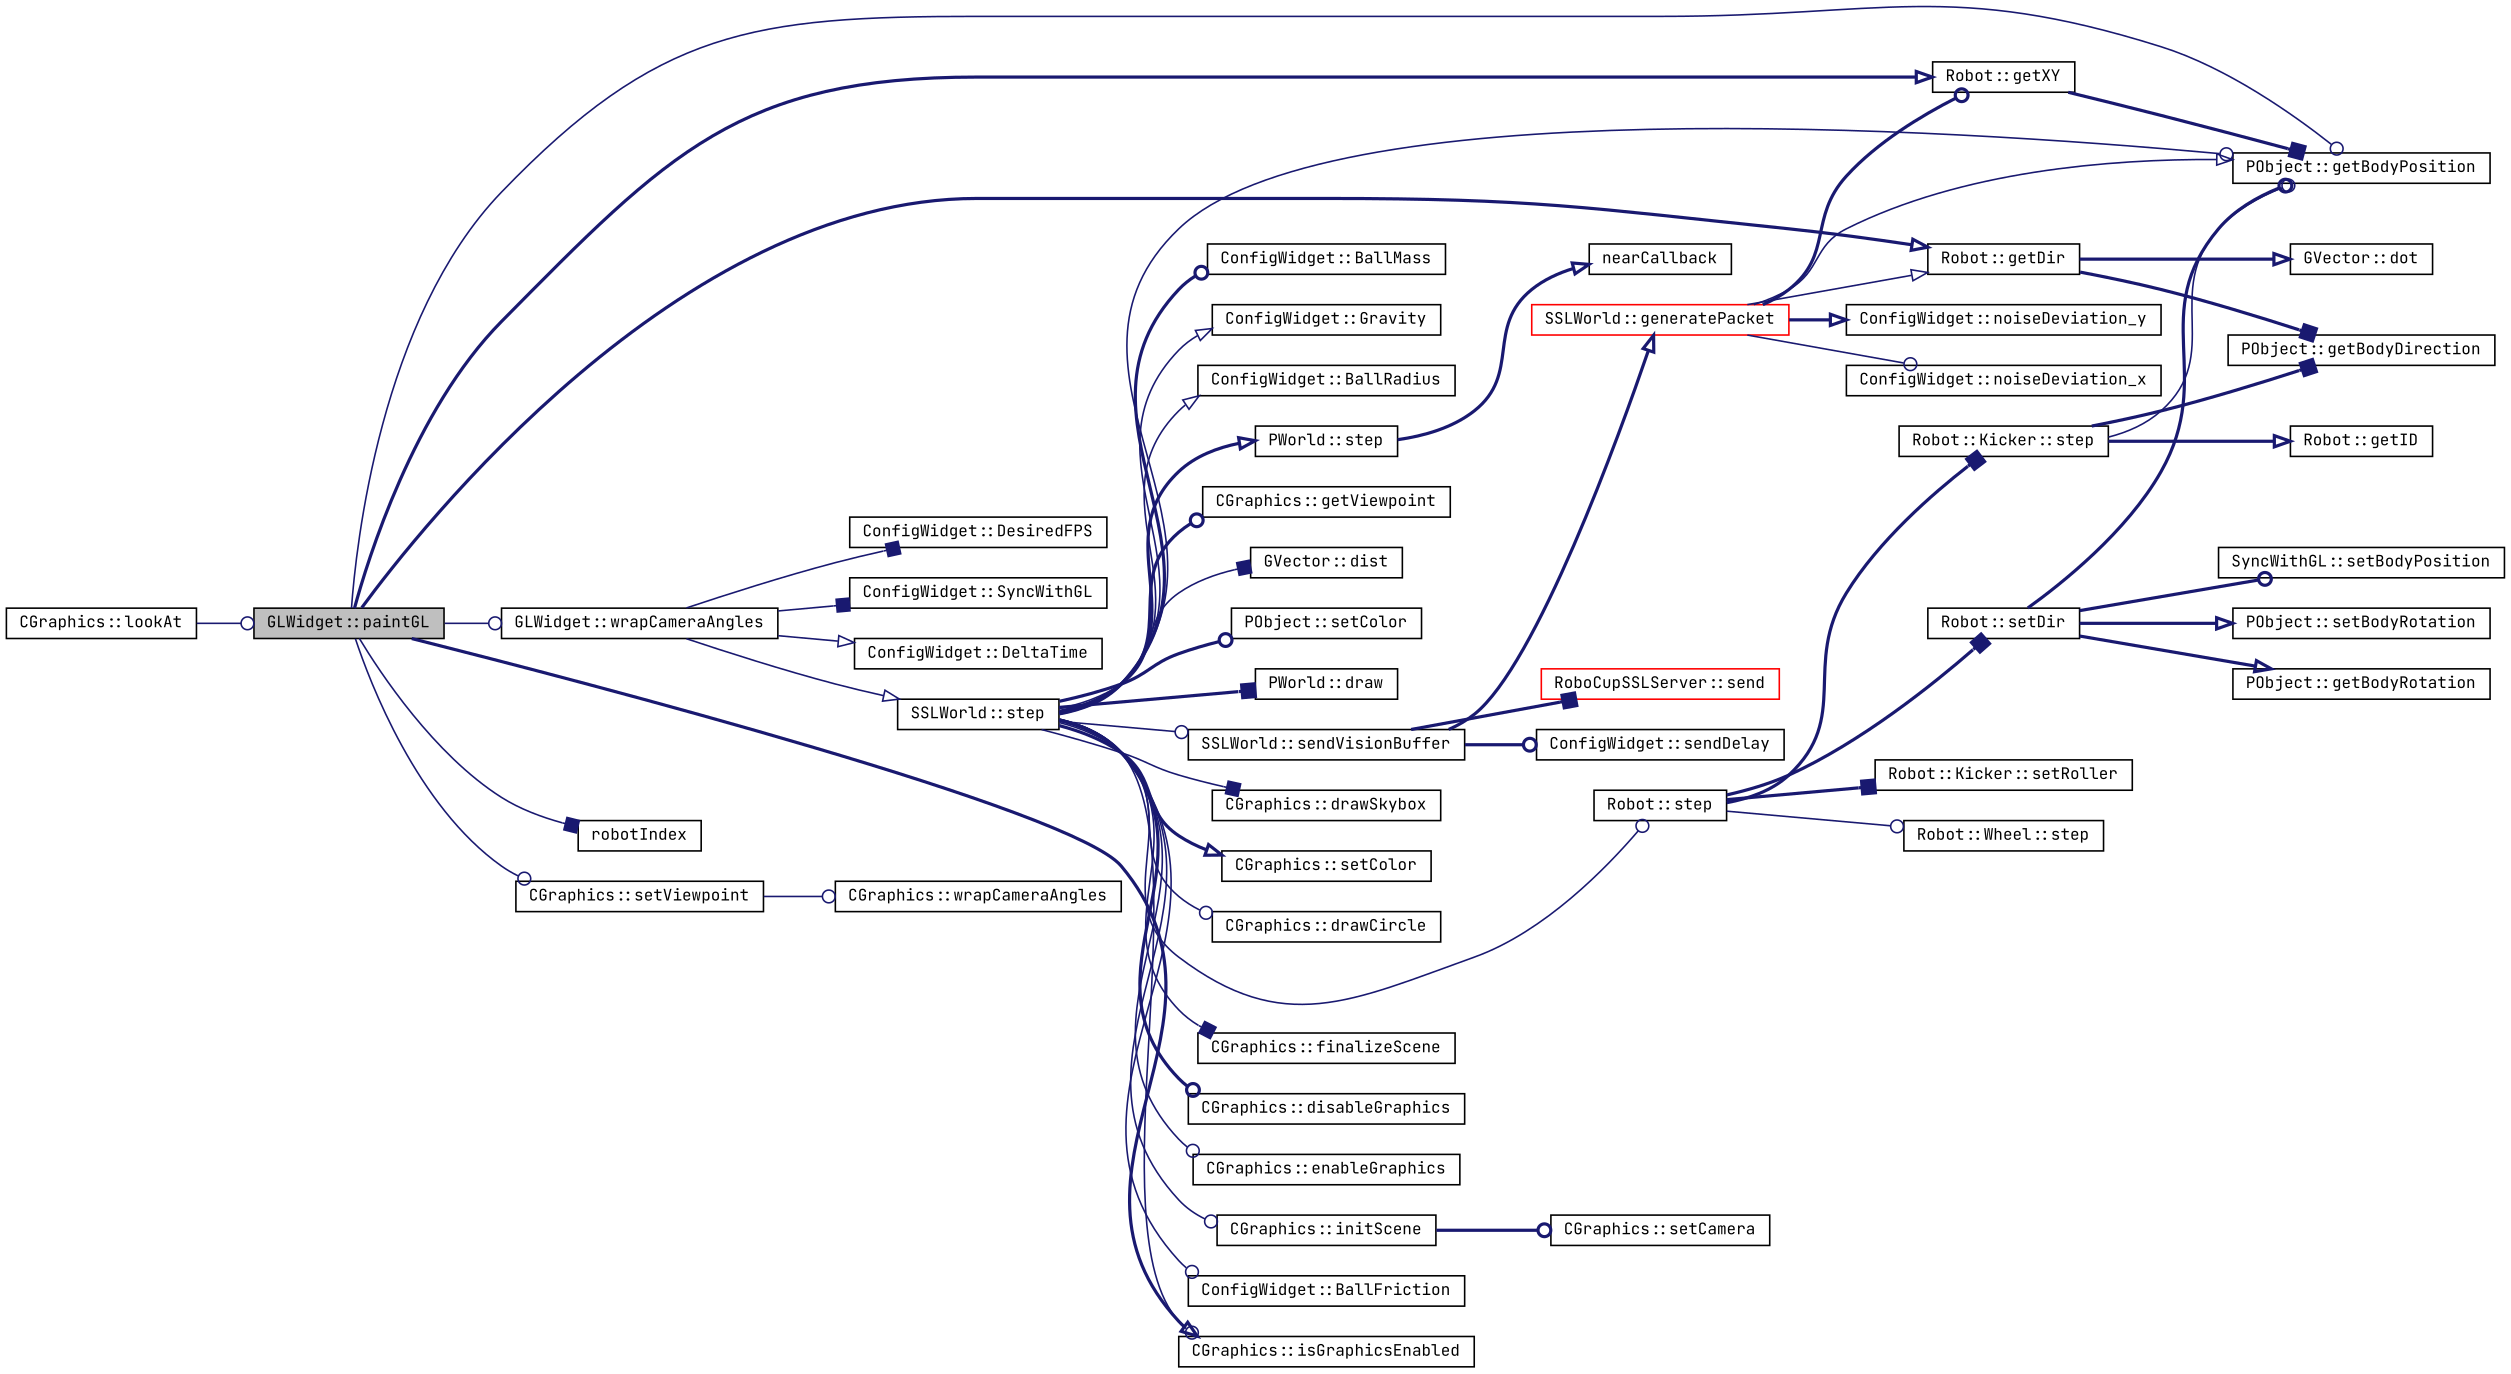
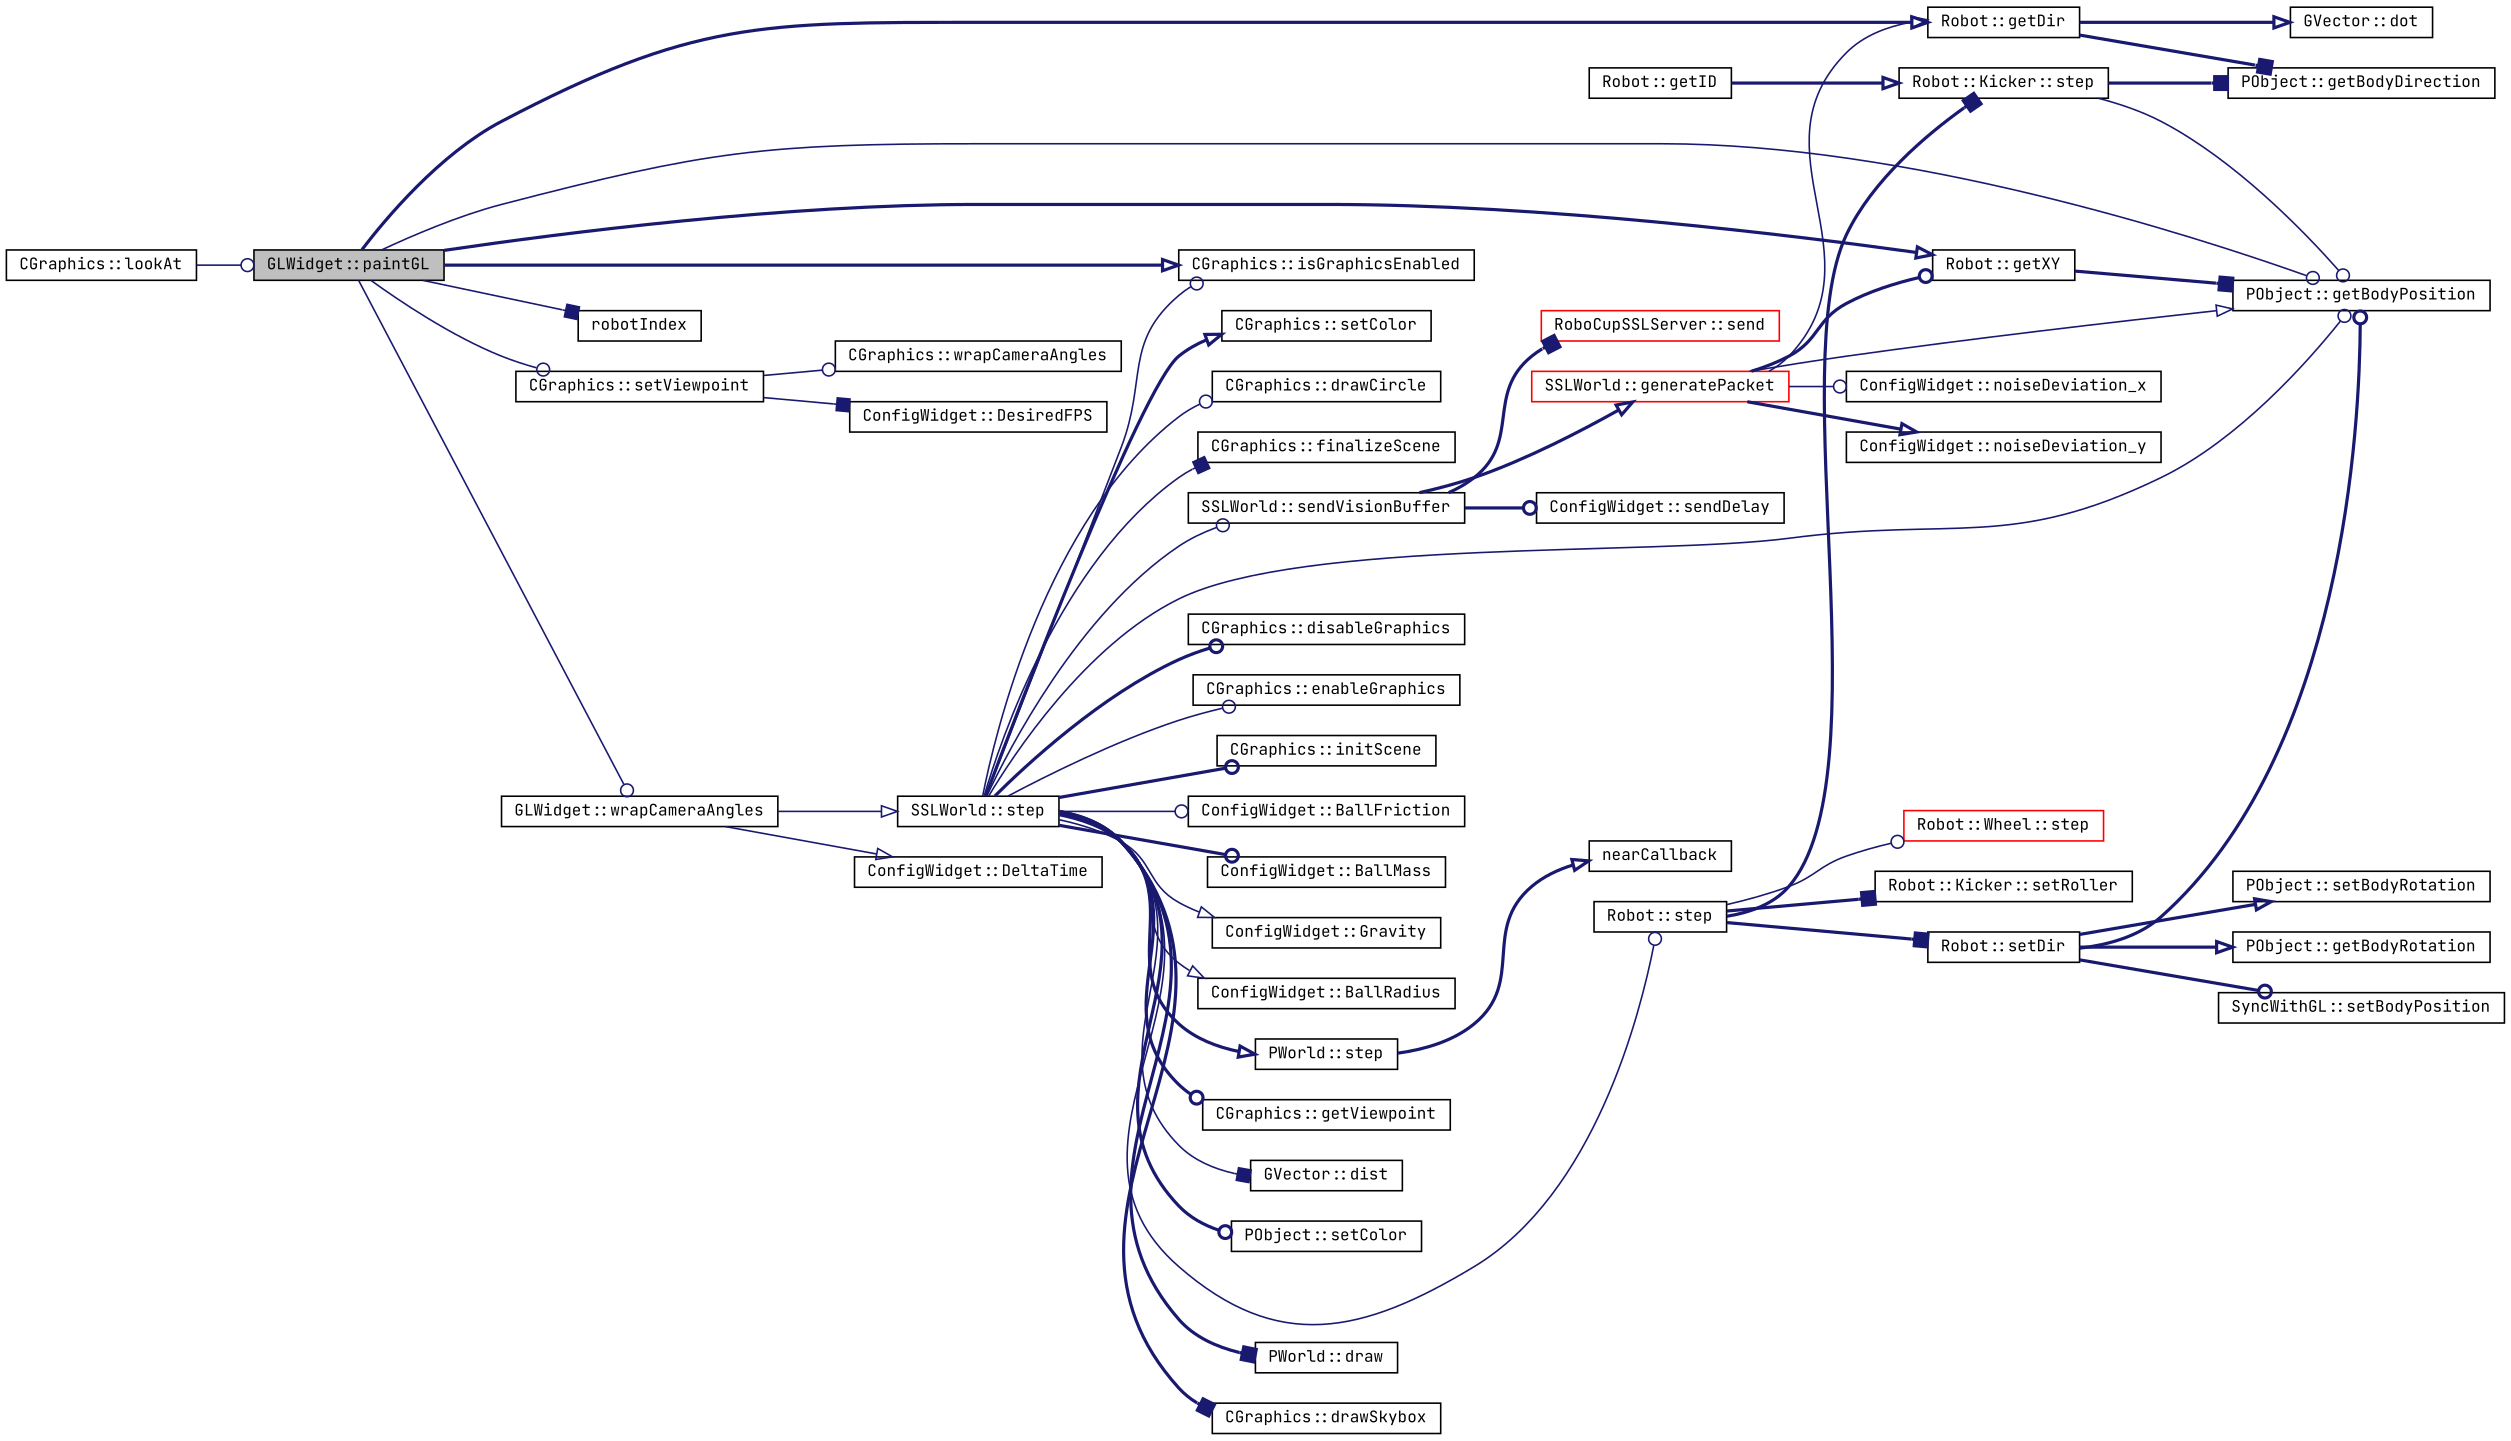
(2191, 441) -> (1807, 83)
(784, 577) -> (799, 401)
(978, 593) -> none
(1146, 763) -> (1125, 1240)
(2004, 836) -> (2004, 826)
(1153, 958) -> (1142, 783)
(1660, 1230) -> none
